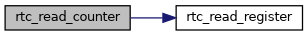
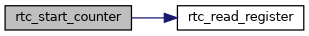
(68, 18) -> (68, 18)
